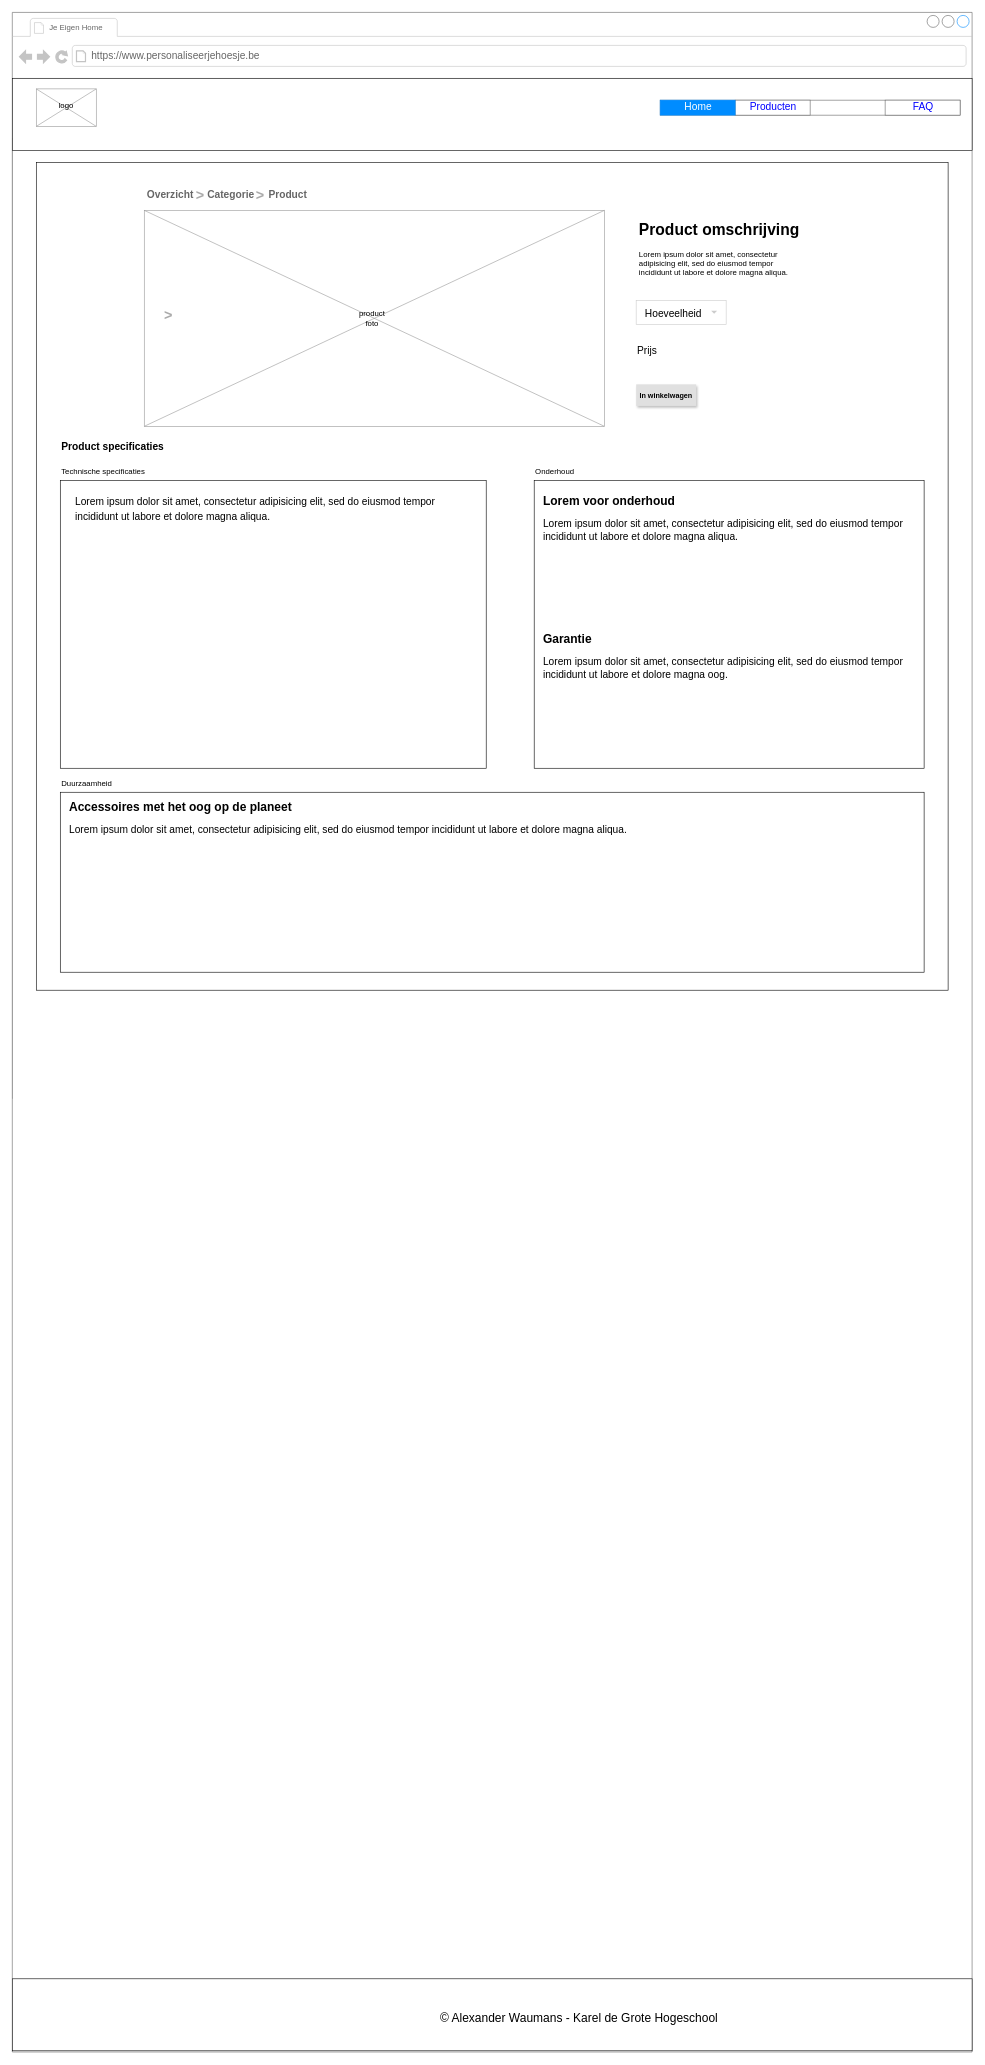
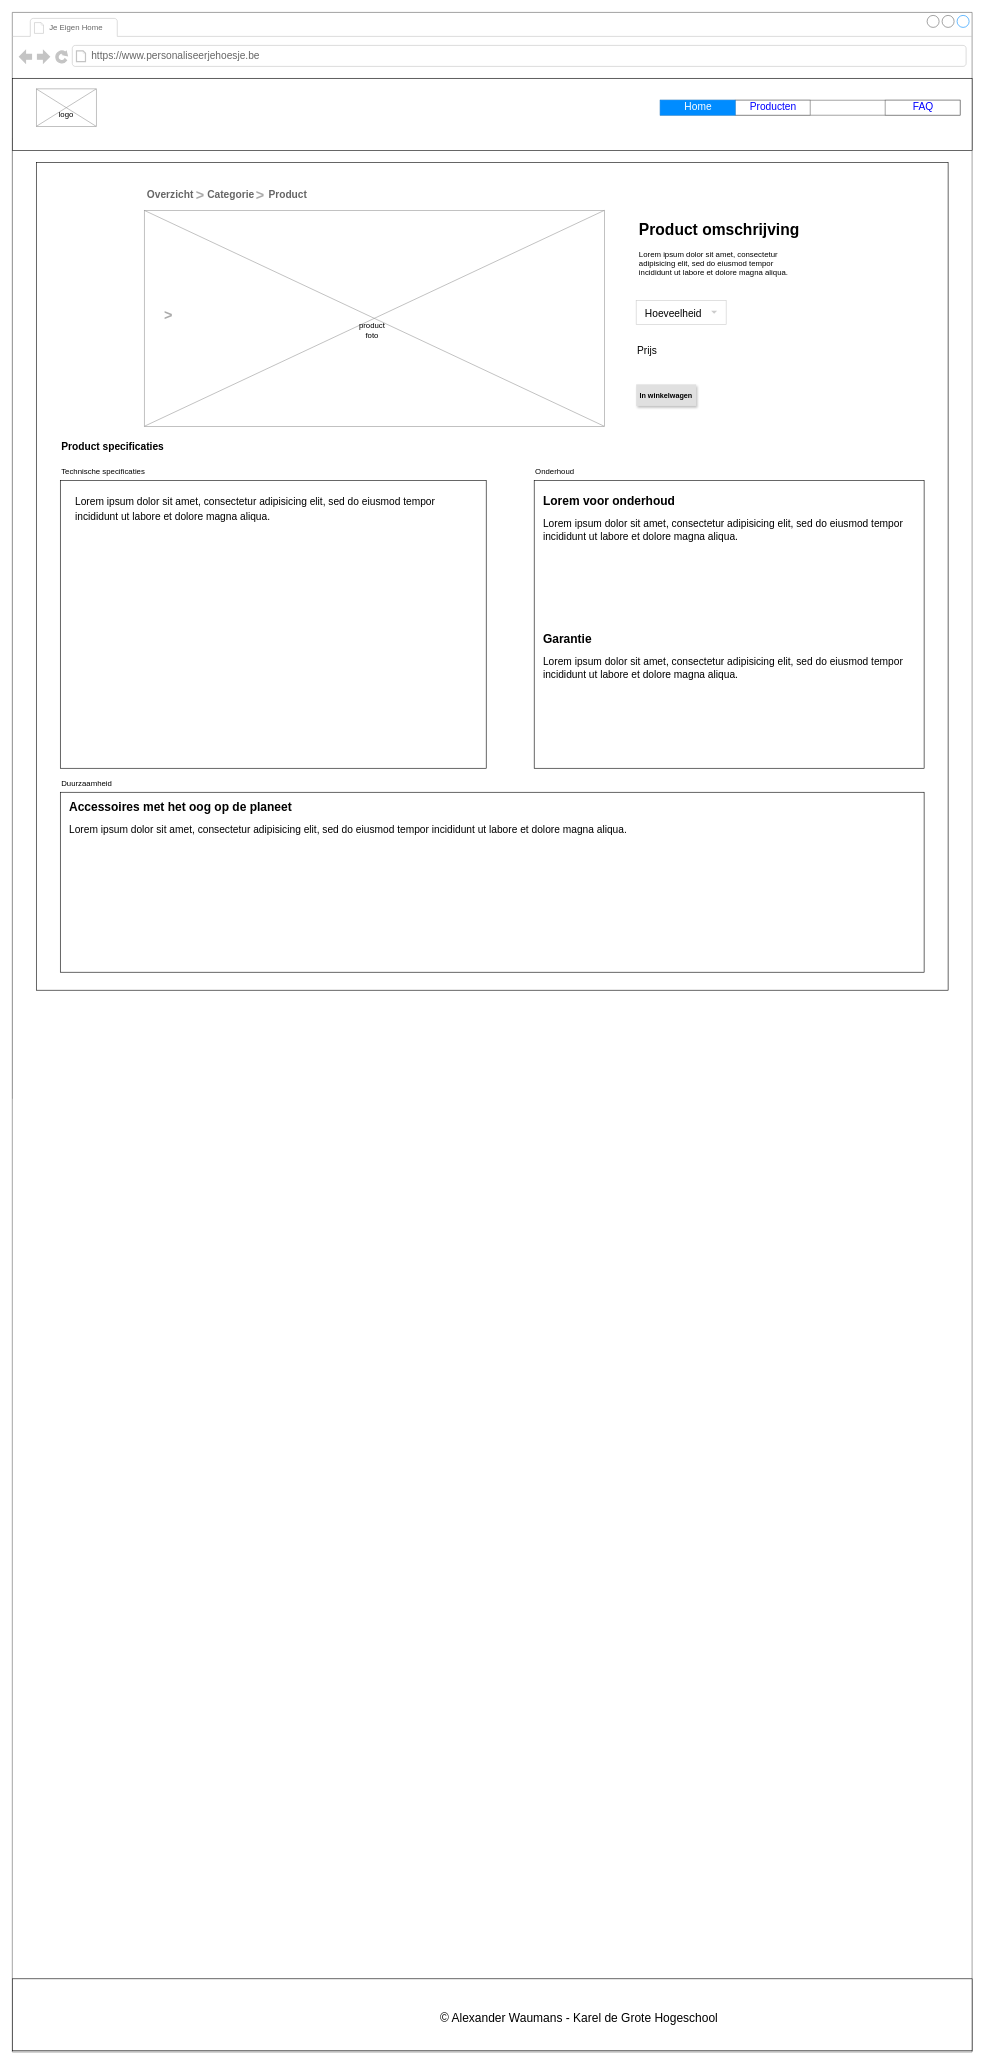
(66, 105) -> (66, 114)
(372, 318) -> (372, 330)
(724, 643) -> (724, 643)
